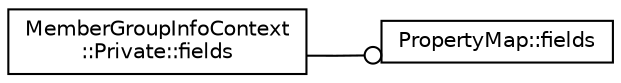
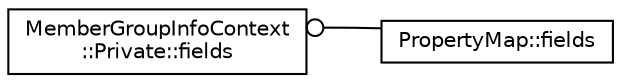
(335, 56) -> (353, 28)
